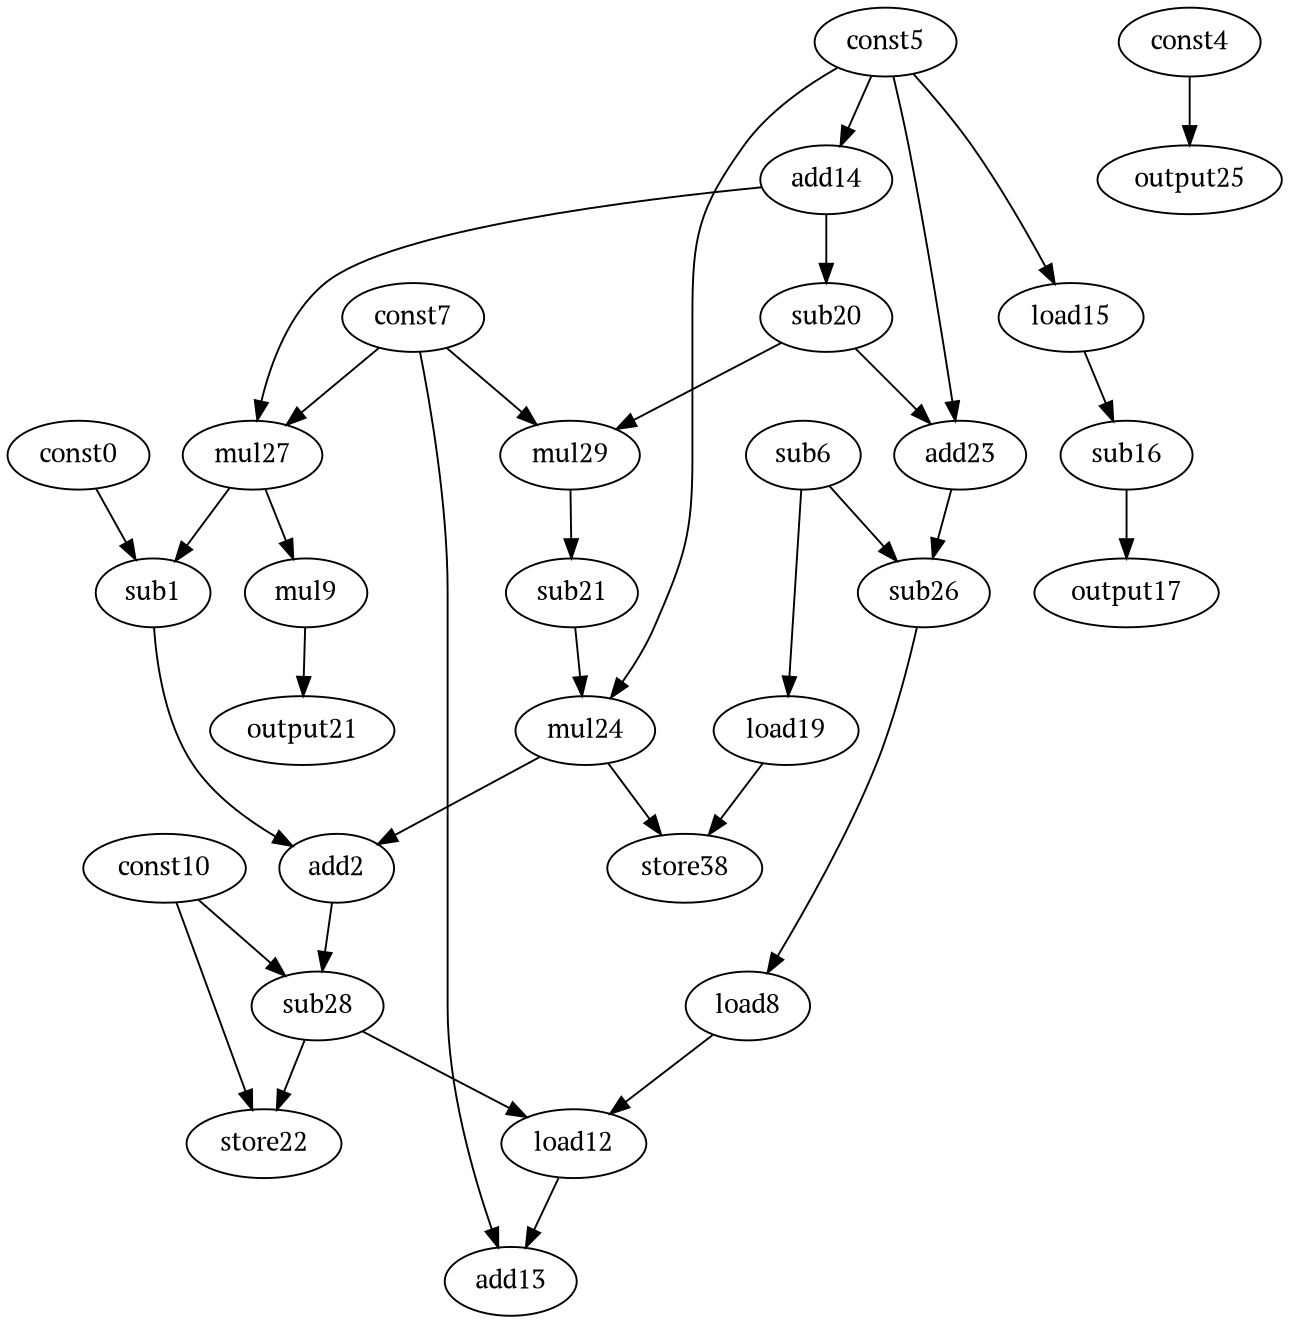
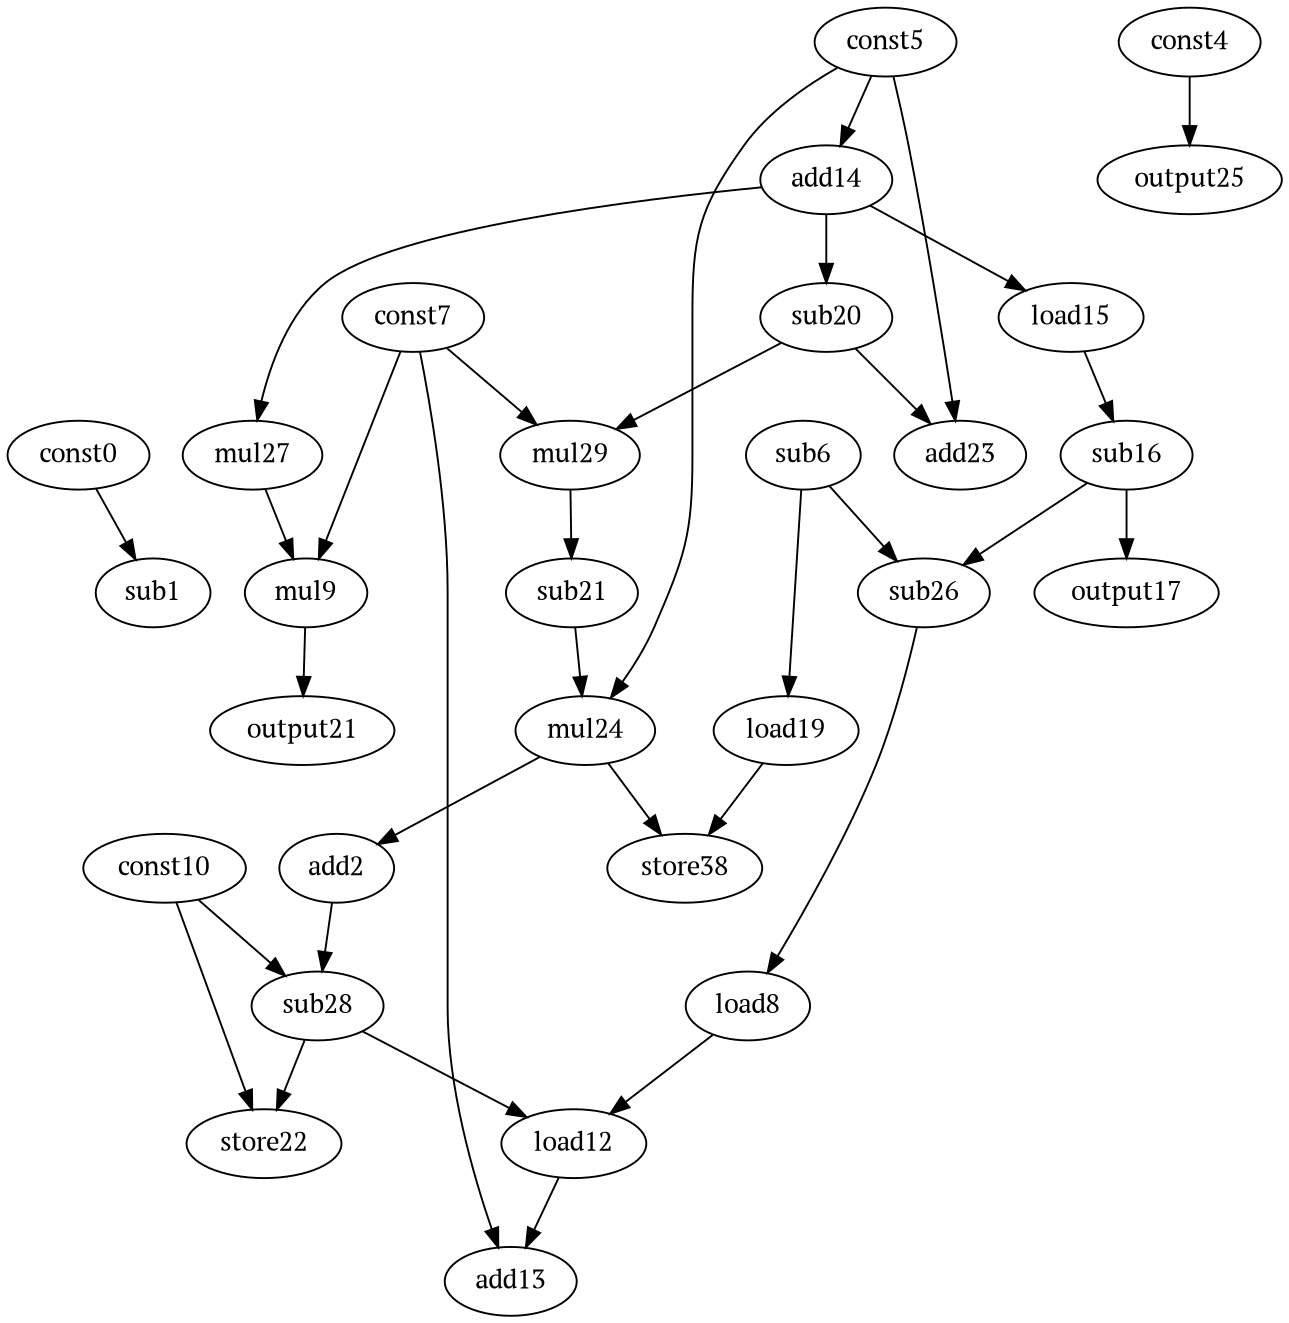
(986, 166) -> (939, 243)
(340, 380) -> (363, 446)
(945, 514) -> (1033, 519)
(208, 517) -> none
(184, 750) -> none
